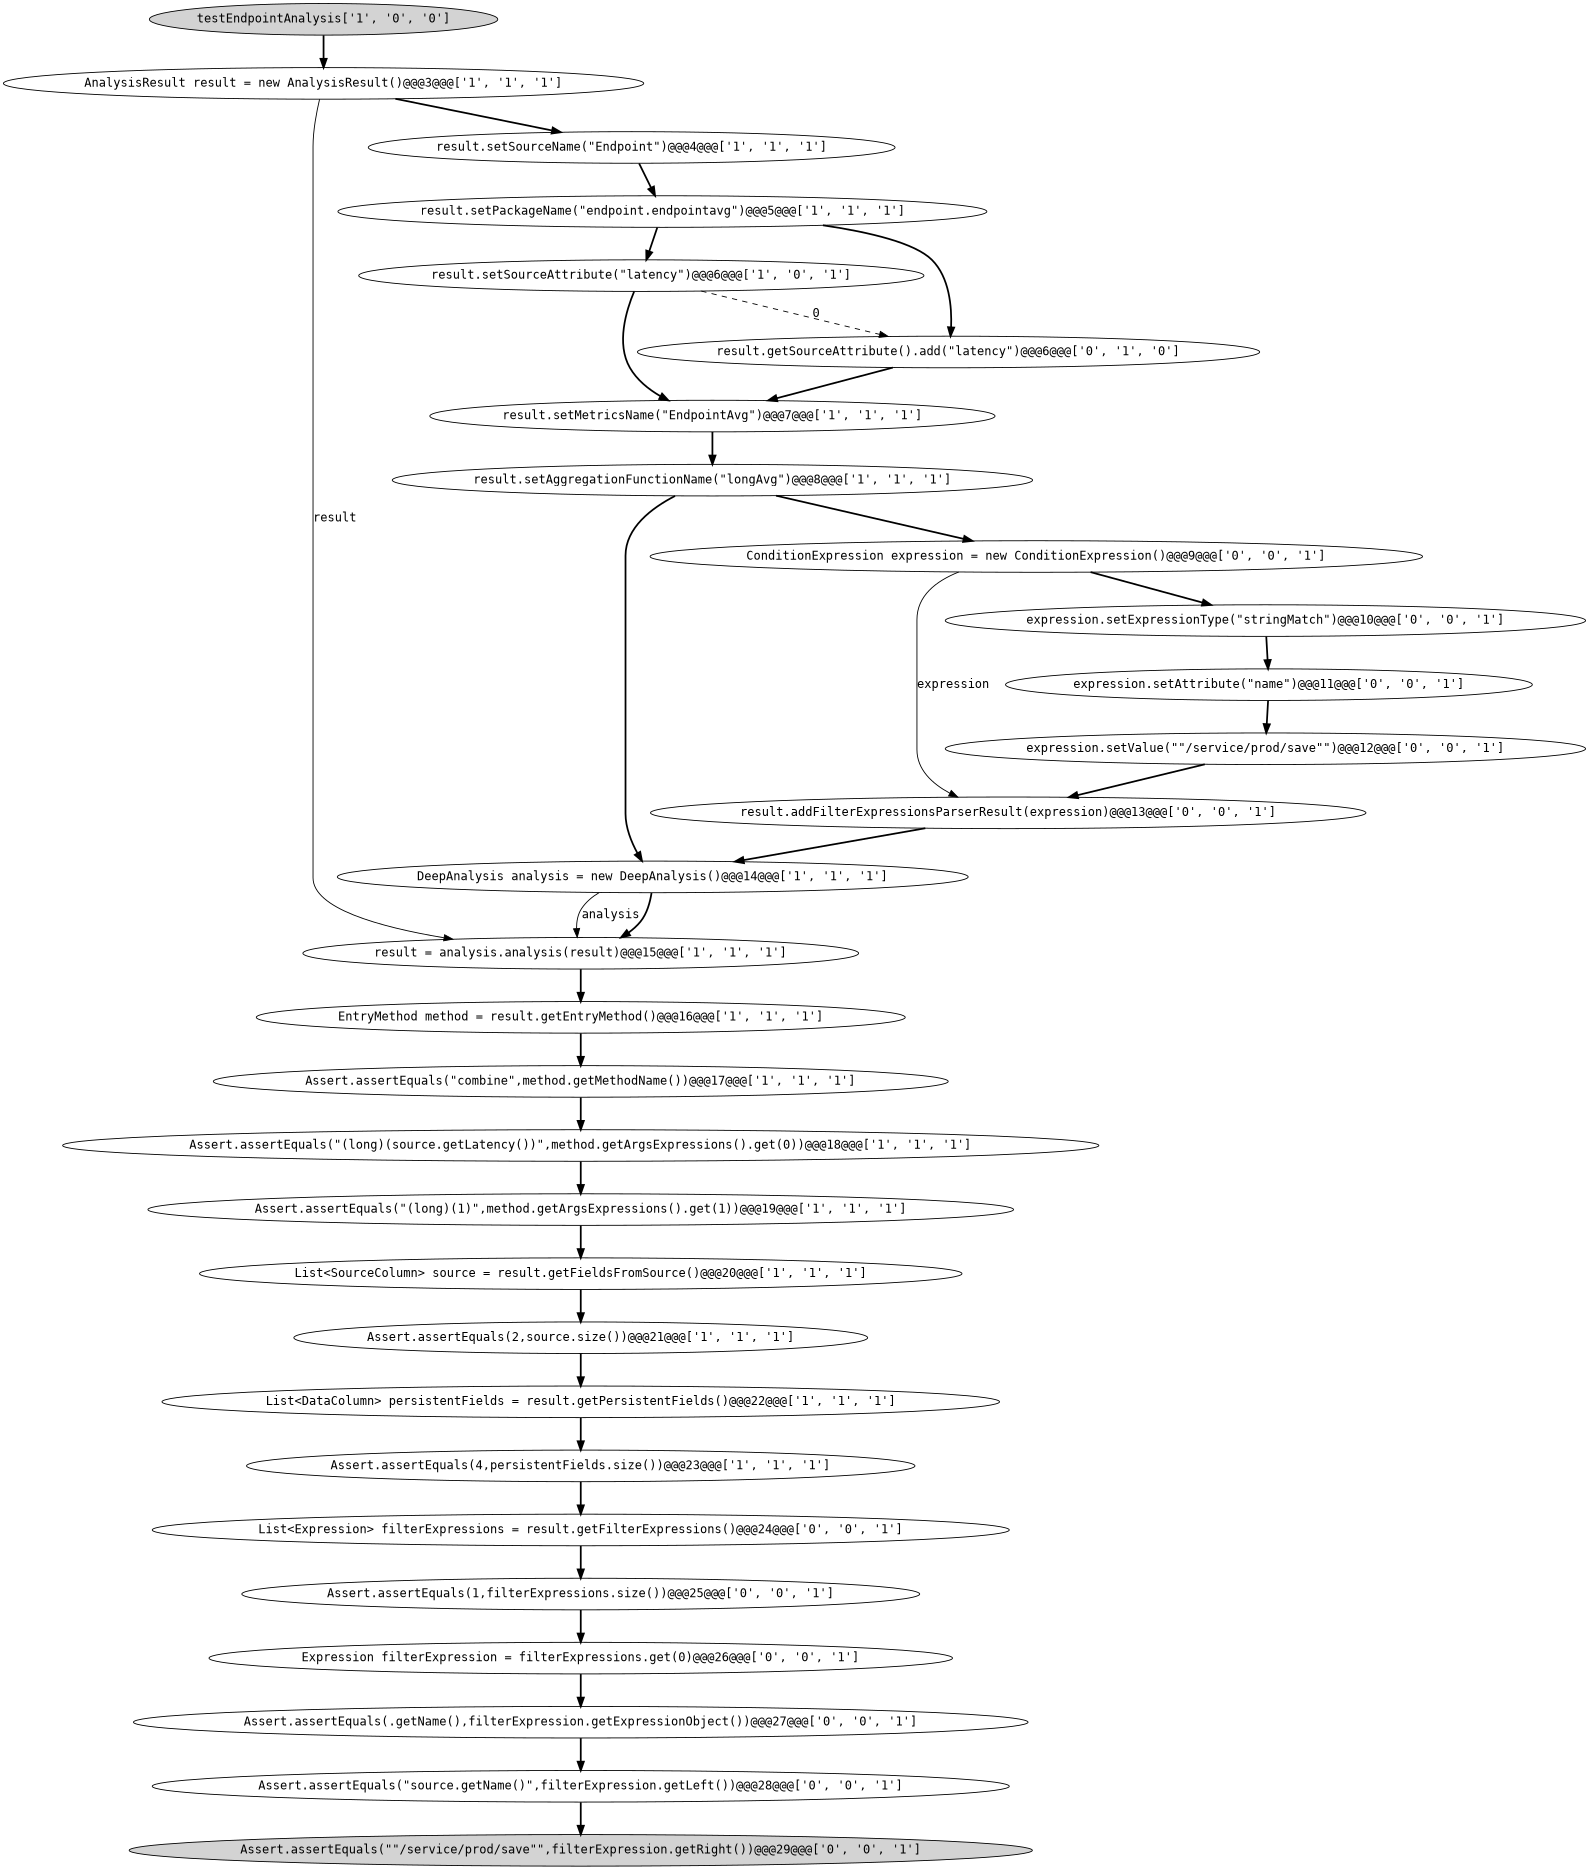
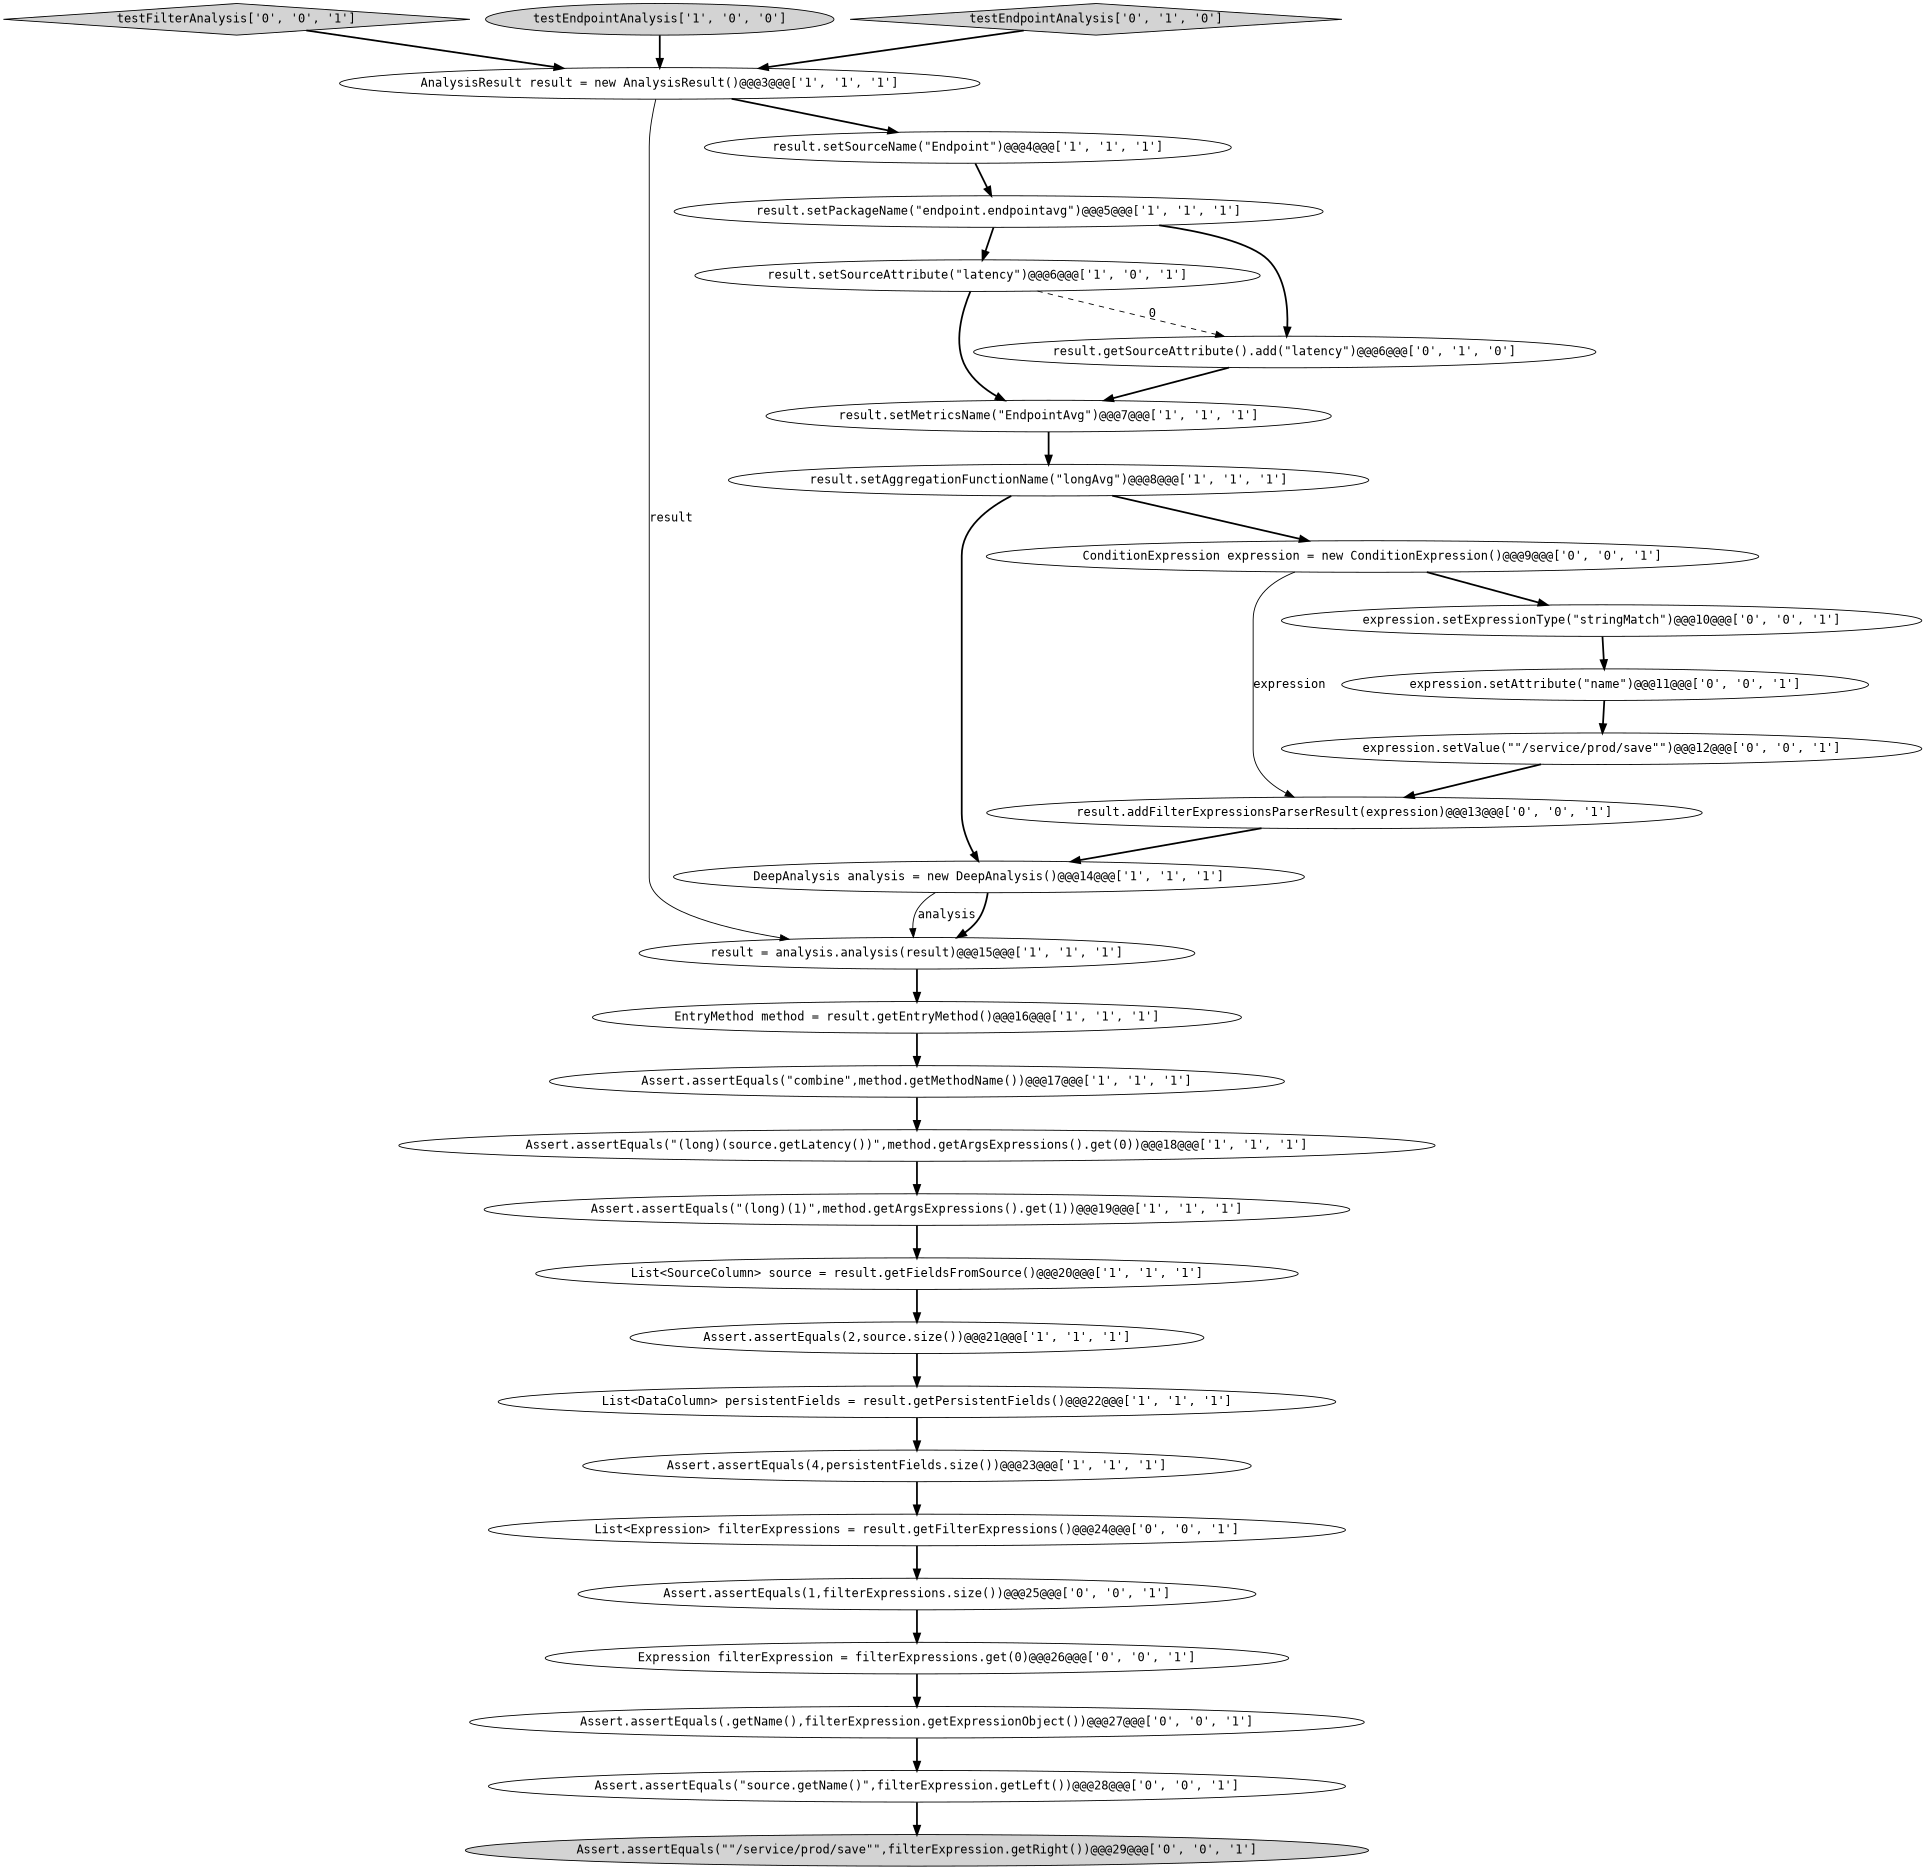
none -> (237, 19)
none -> (1096, 19)
